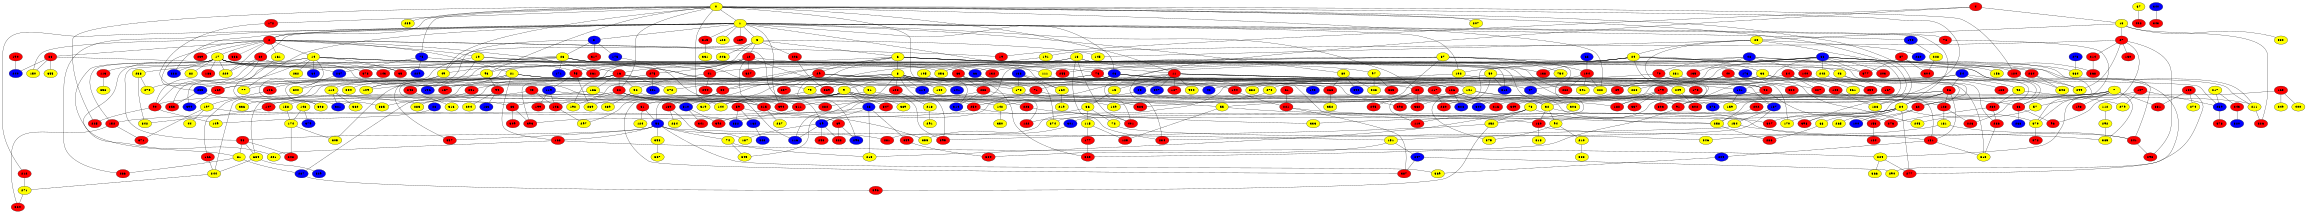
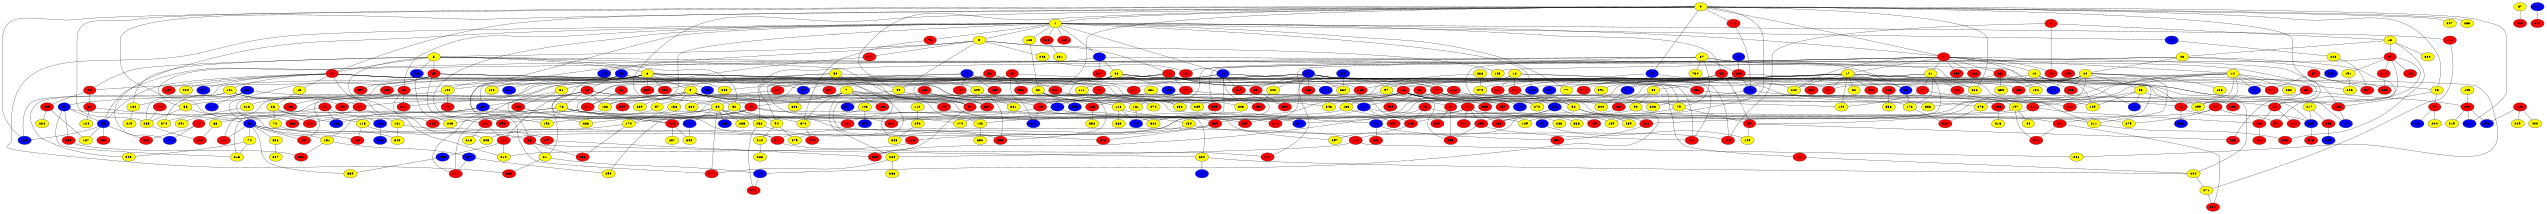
(1043, 39) -> (1034, 66)
(226, 65) -> (2113, 95)
none -> (913, 99)
